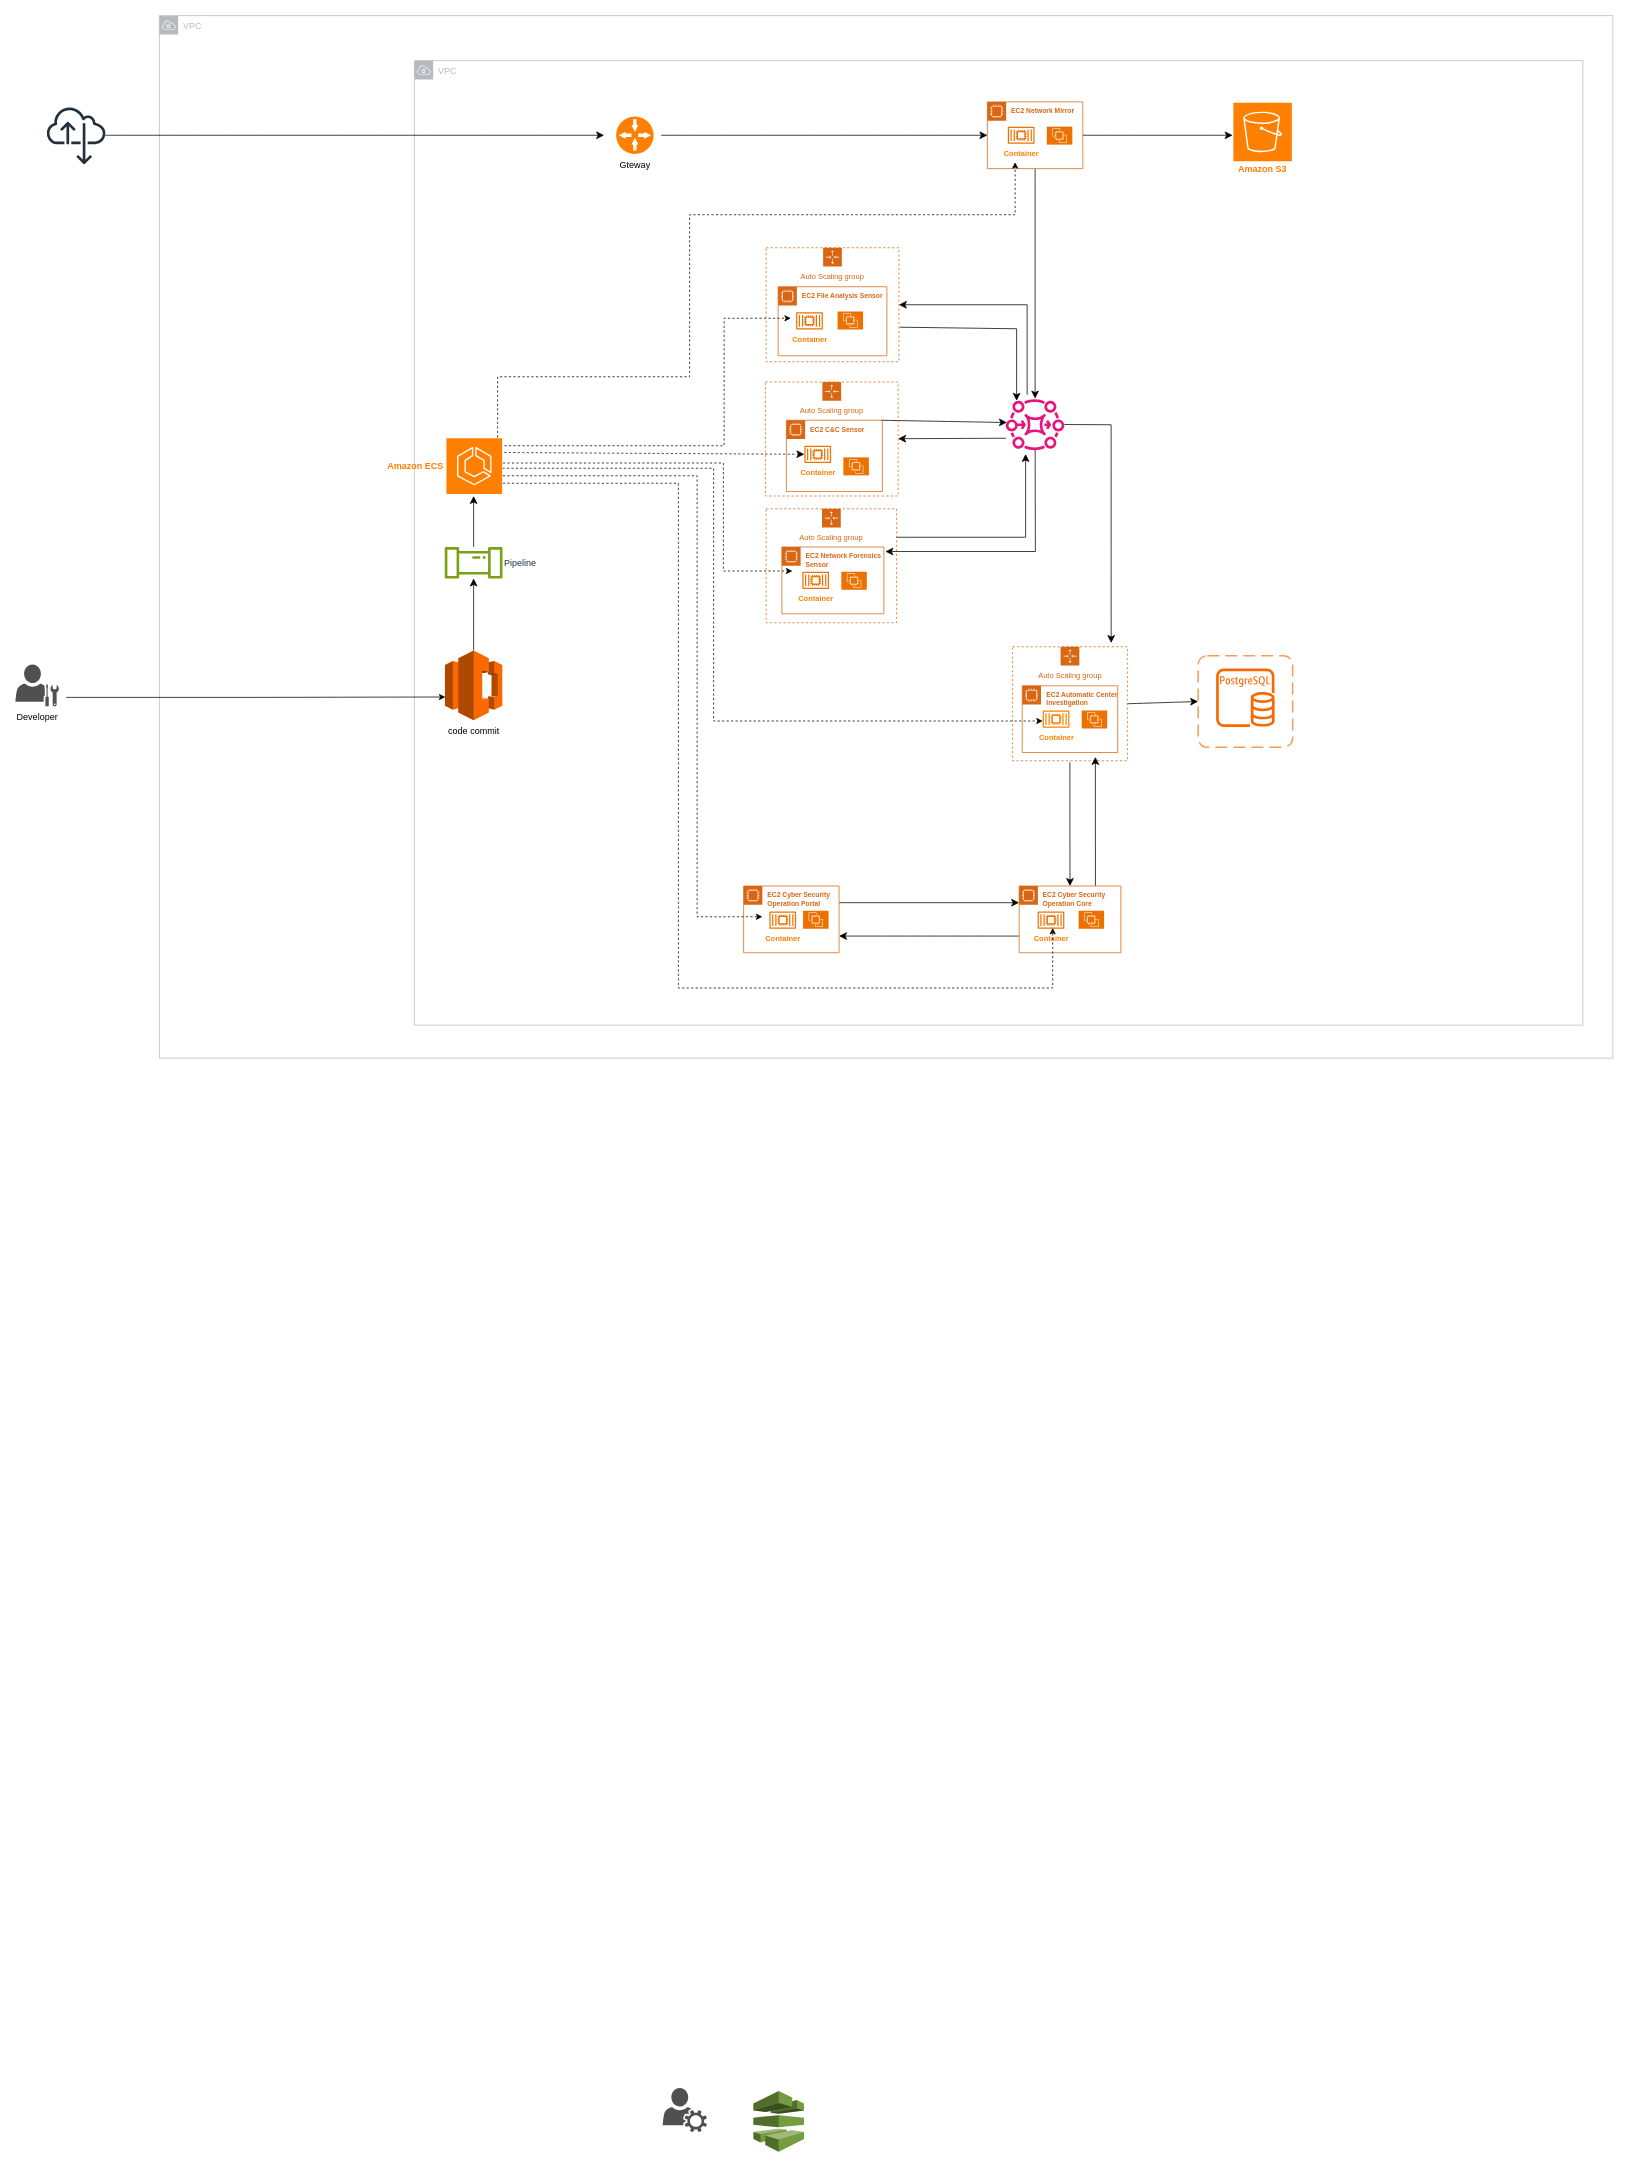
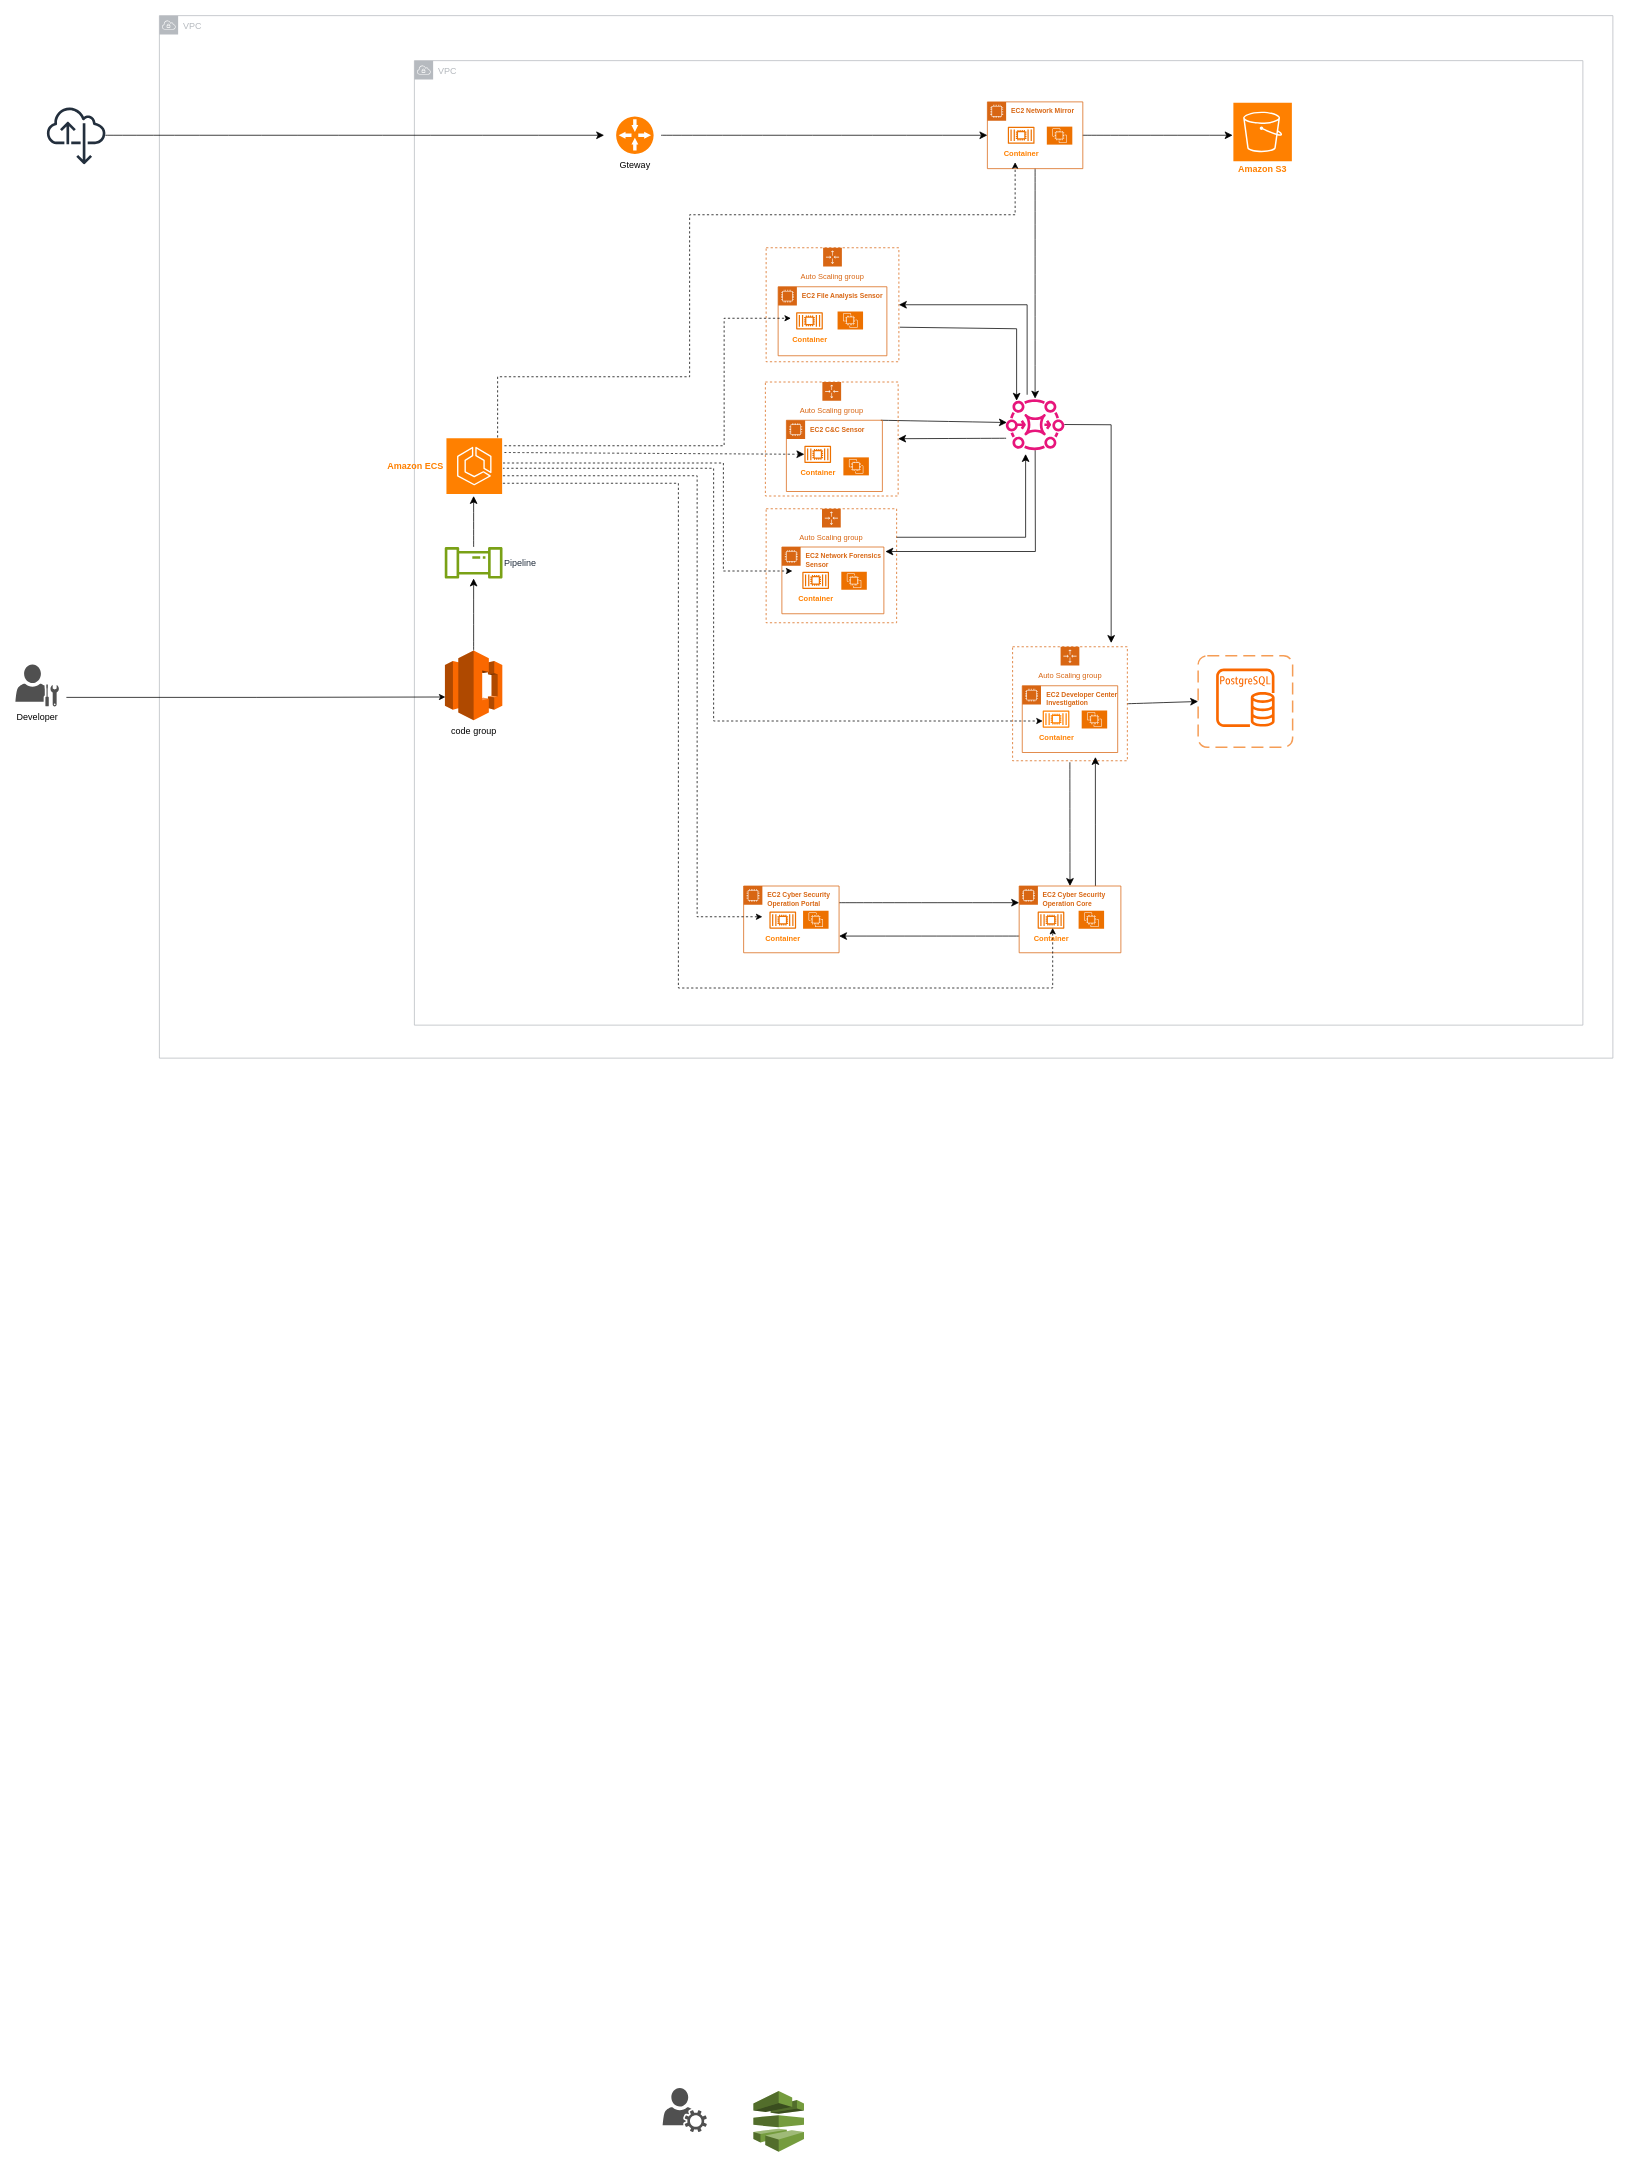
(1082, 699) -> (1082, 699)
(474, 731) -> (474, 731)
